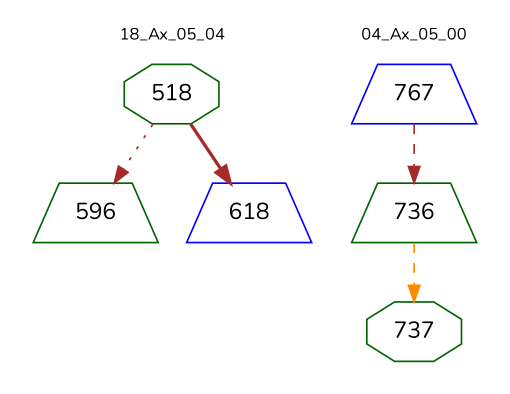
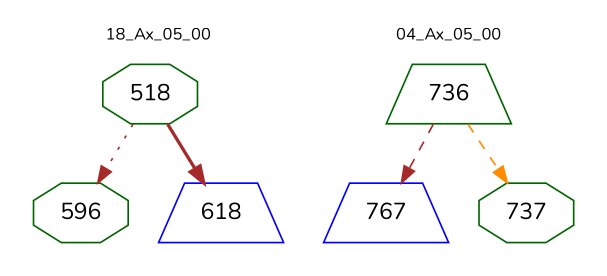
(172, 35) -> (158, 35)
(414, 145) -> (421, 146)
(96, 213) -> (81, 213)
